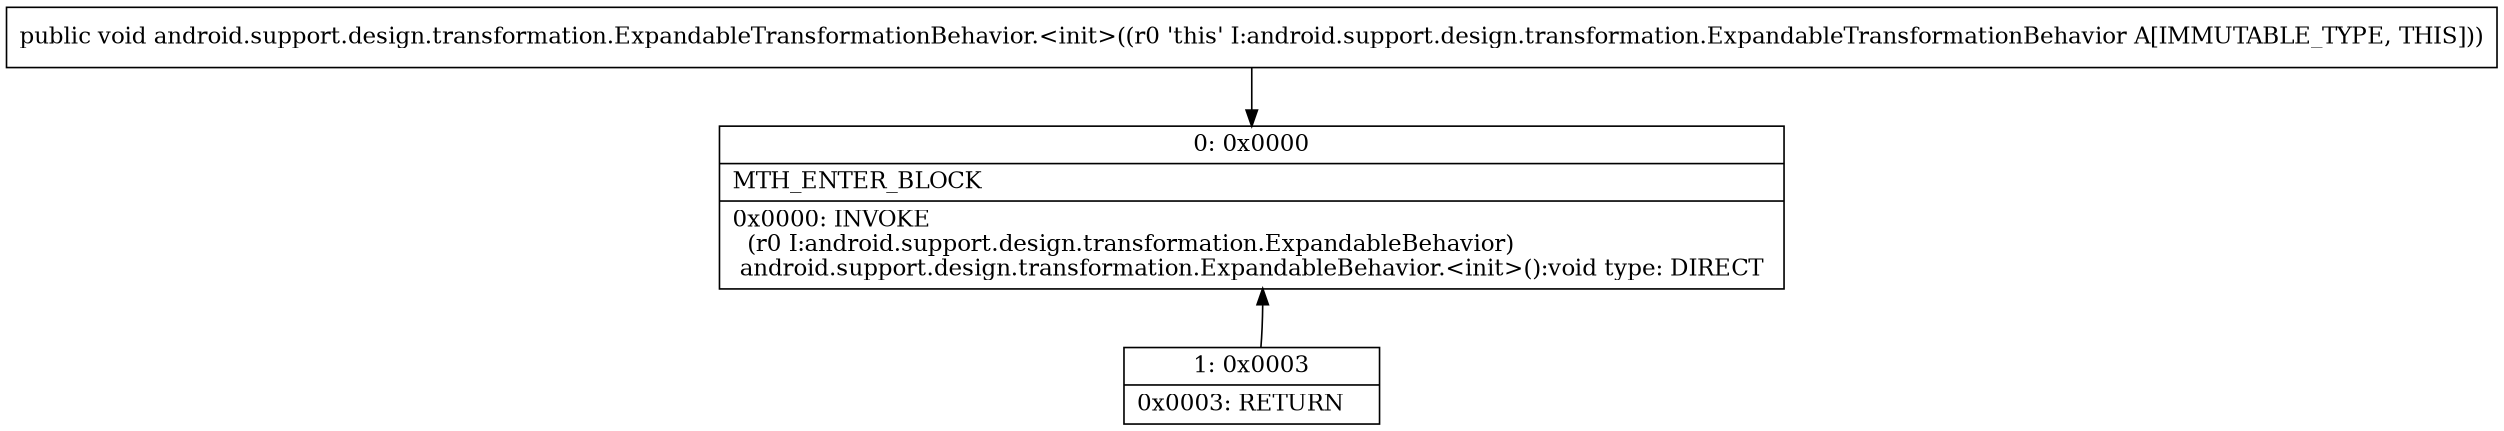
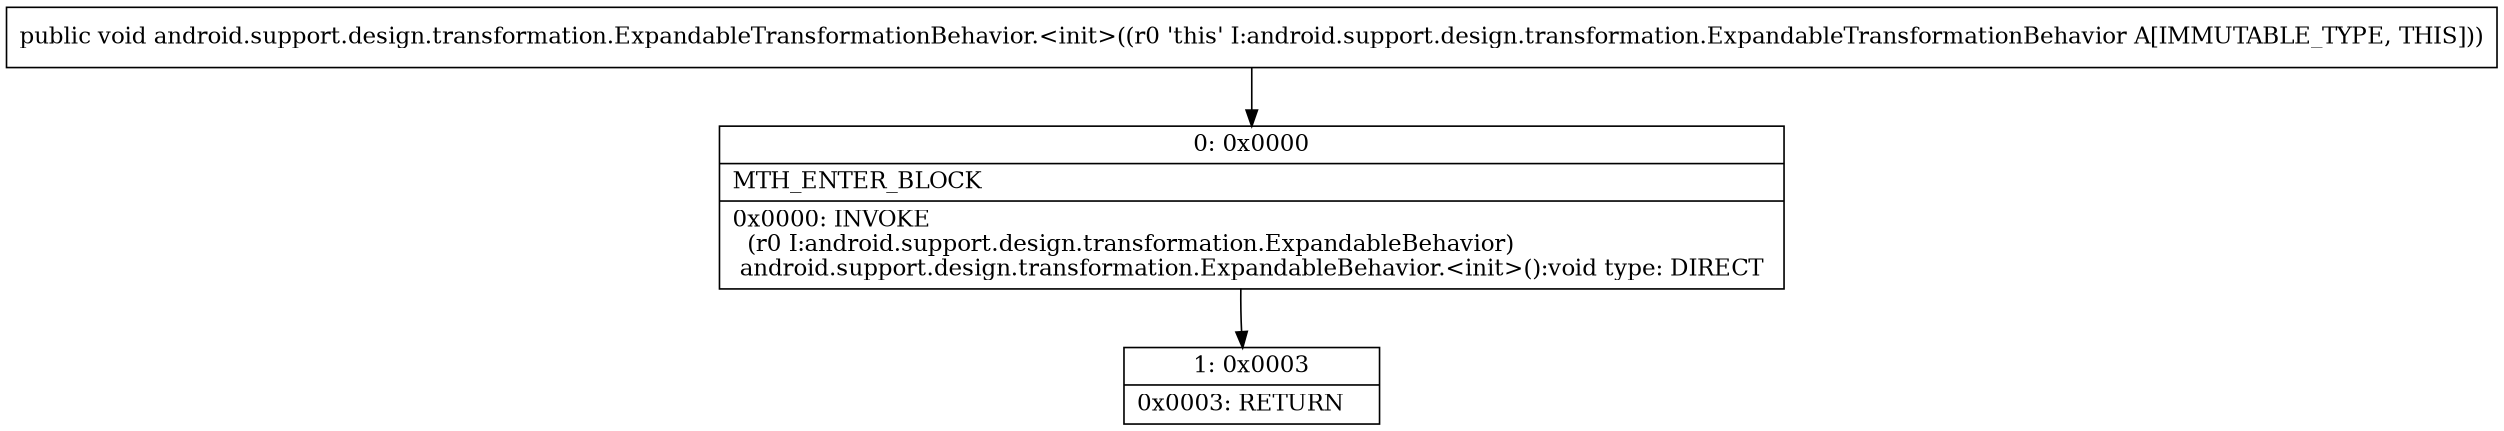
(1262, 327) -> (1241, 310)
